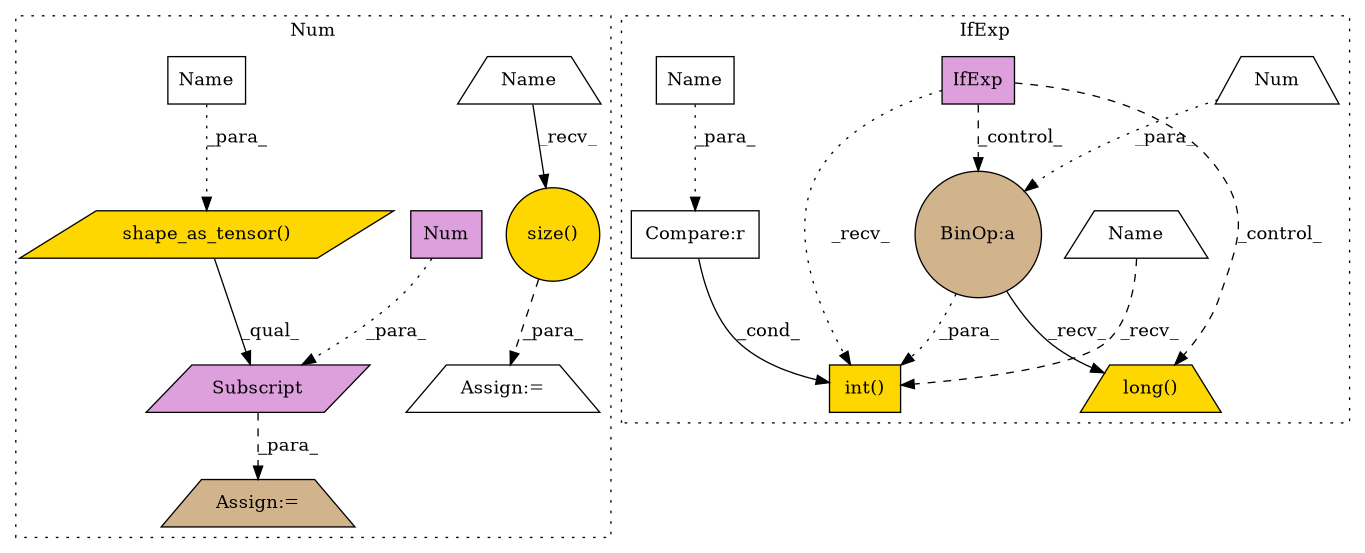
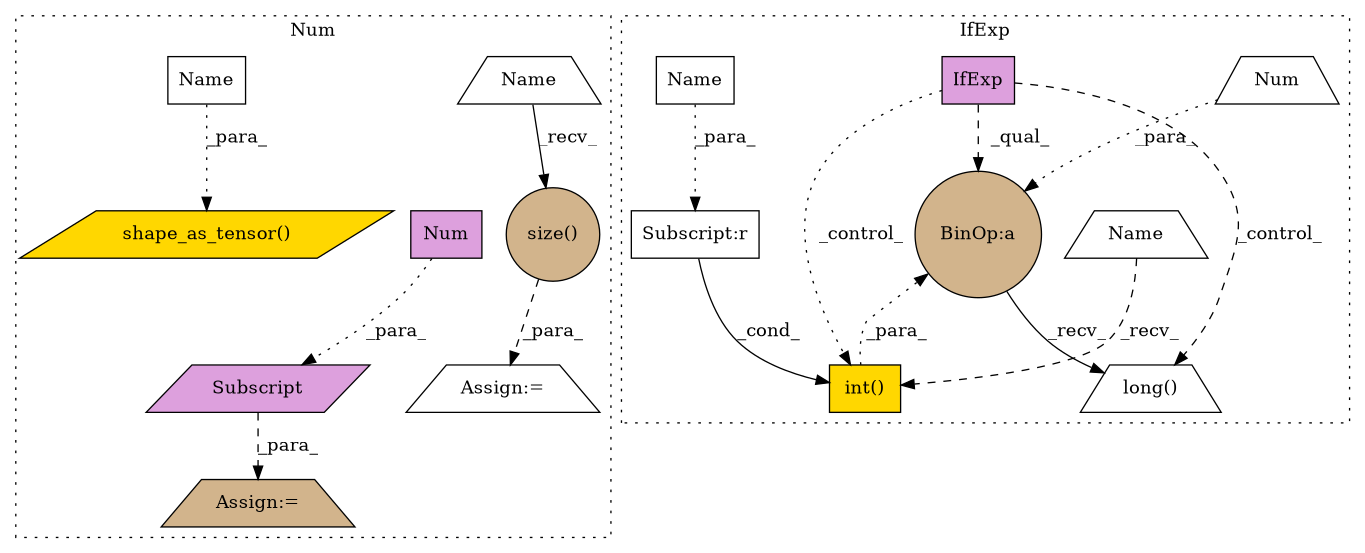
(1020, 138) -> (1020, 138)
(553, 234) -> (553, 234)
(695, 234) -> (695, 234)
(861, 234) -> (861, 234)
(230, 305) -> none
(937, 328) -> (874, 315)
(1151, 389) -> (1151, 389)
